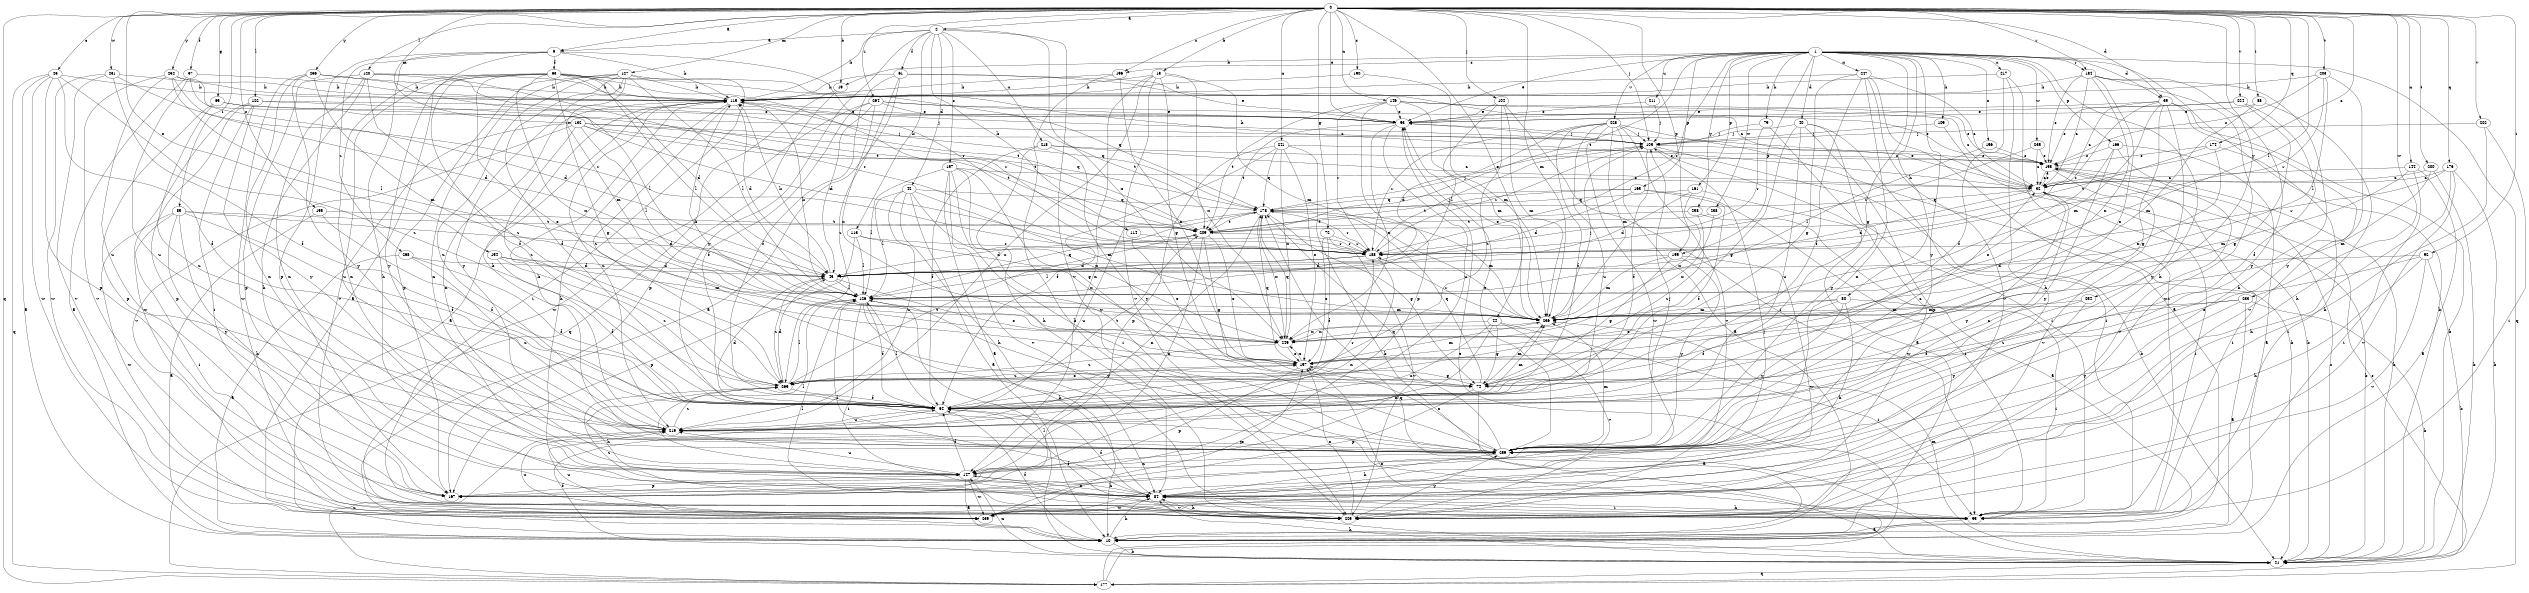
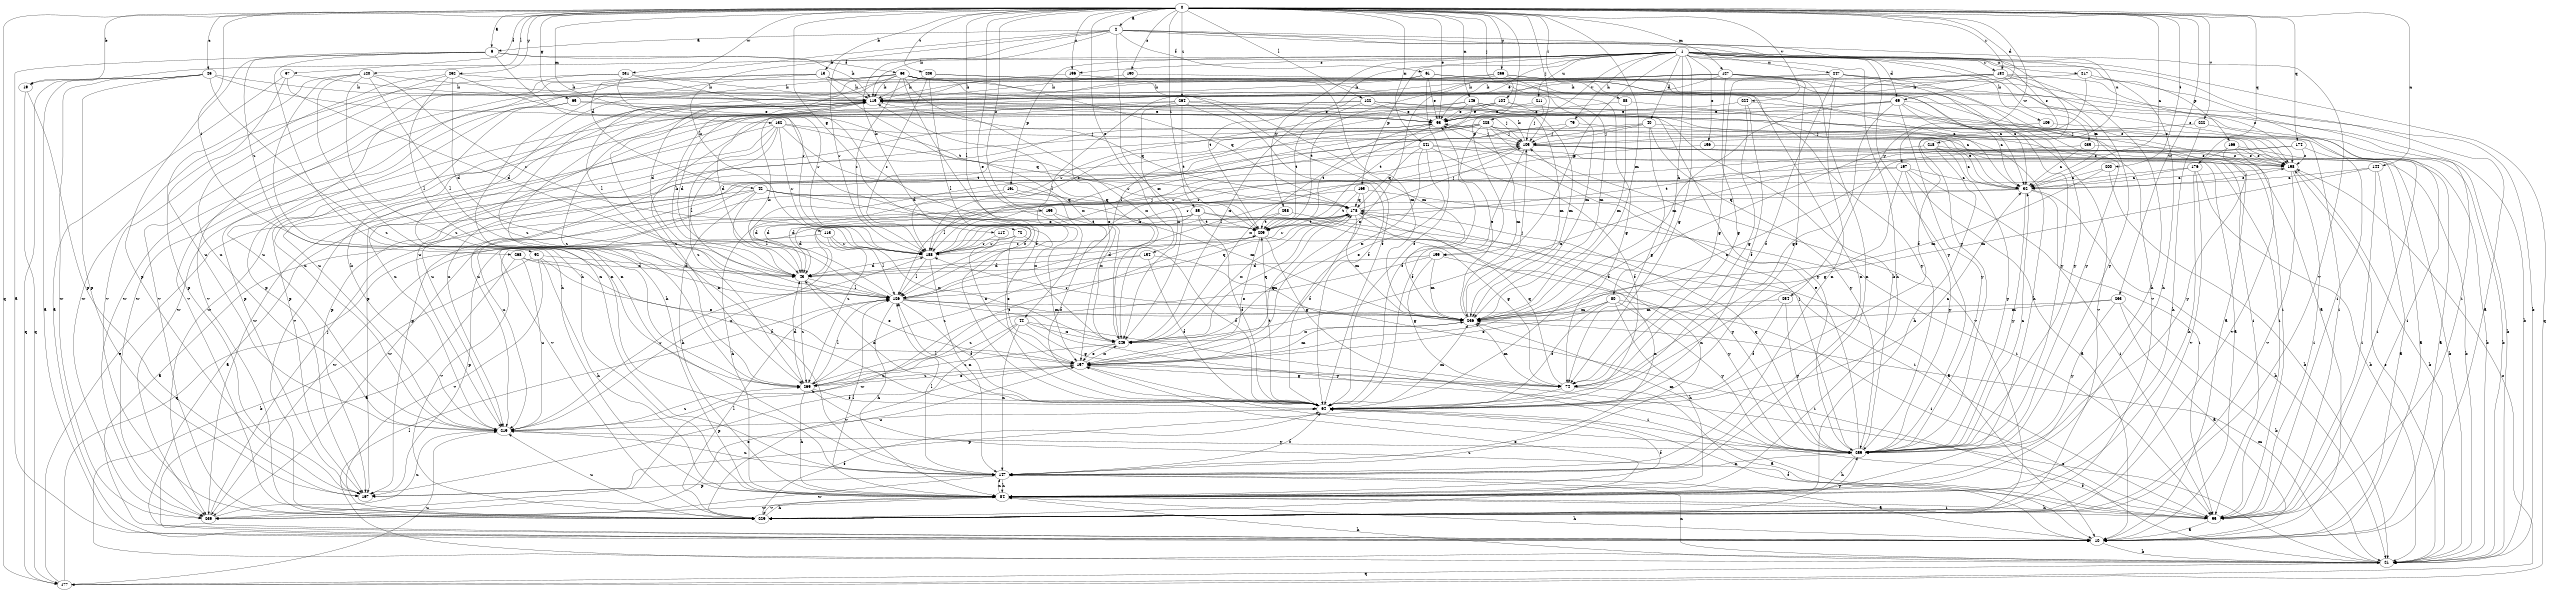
(1714, 211) -> none
